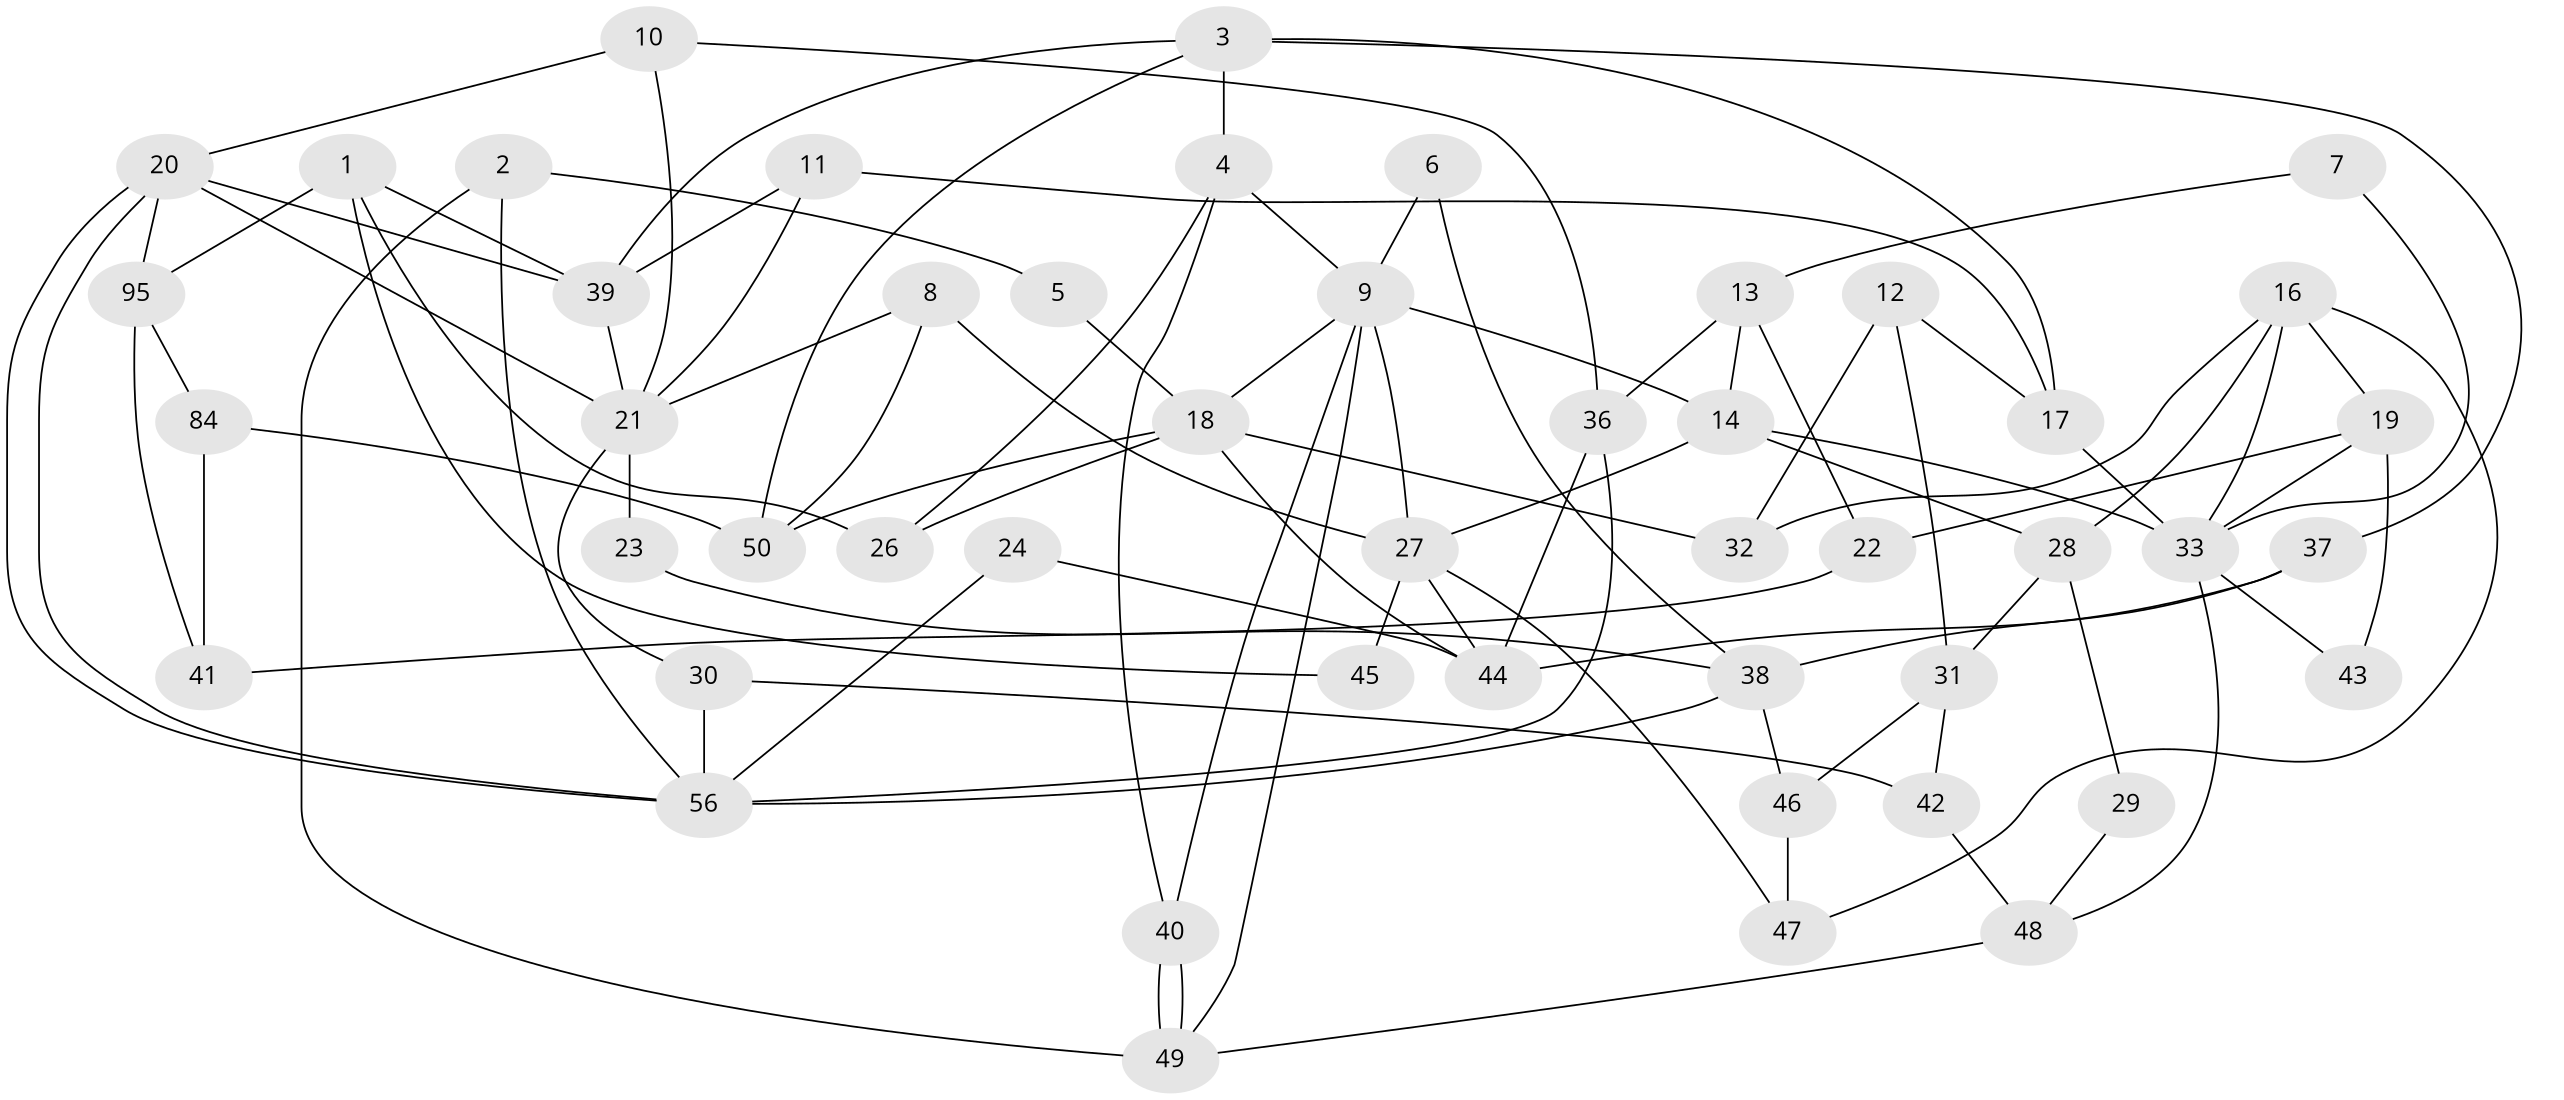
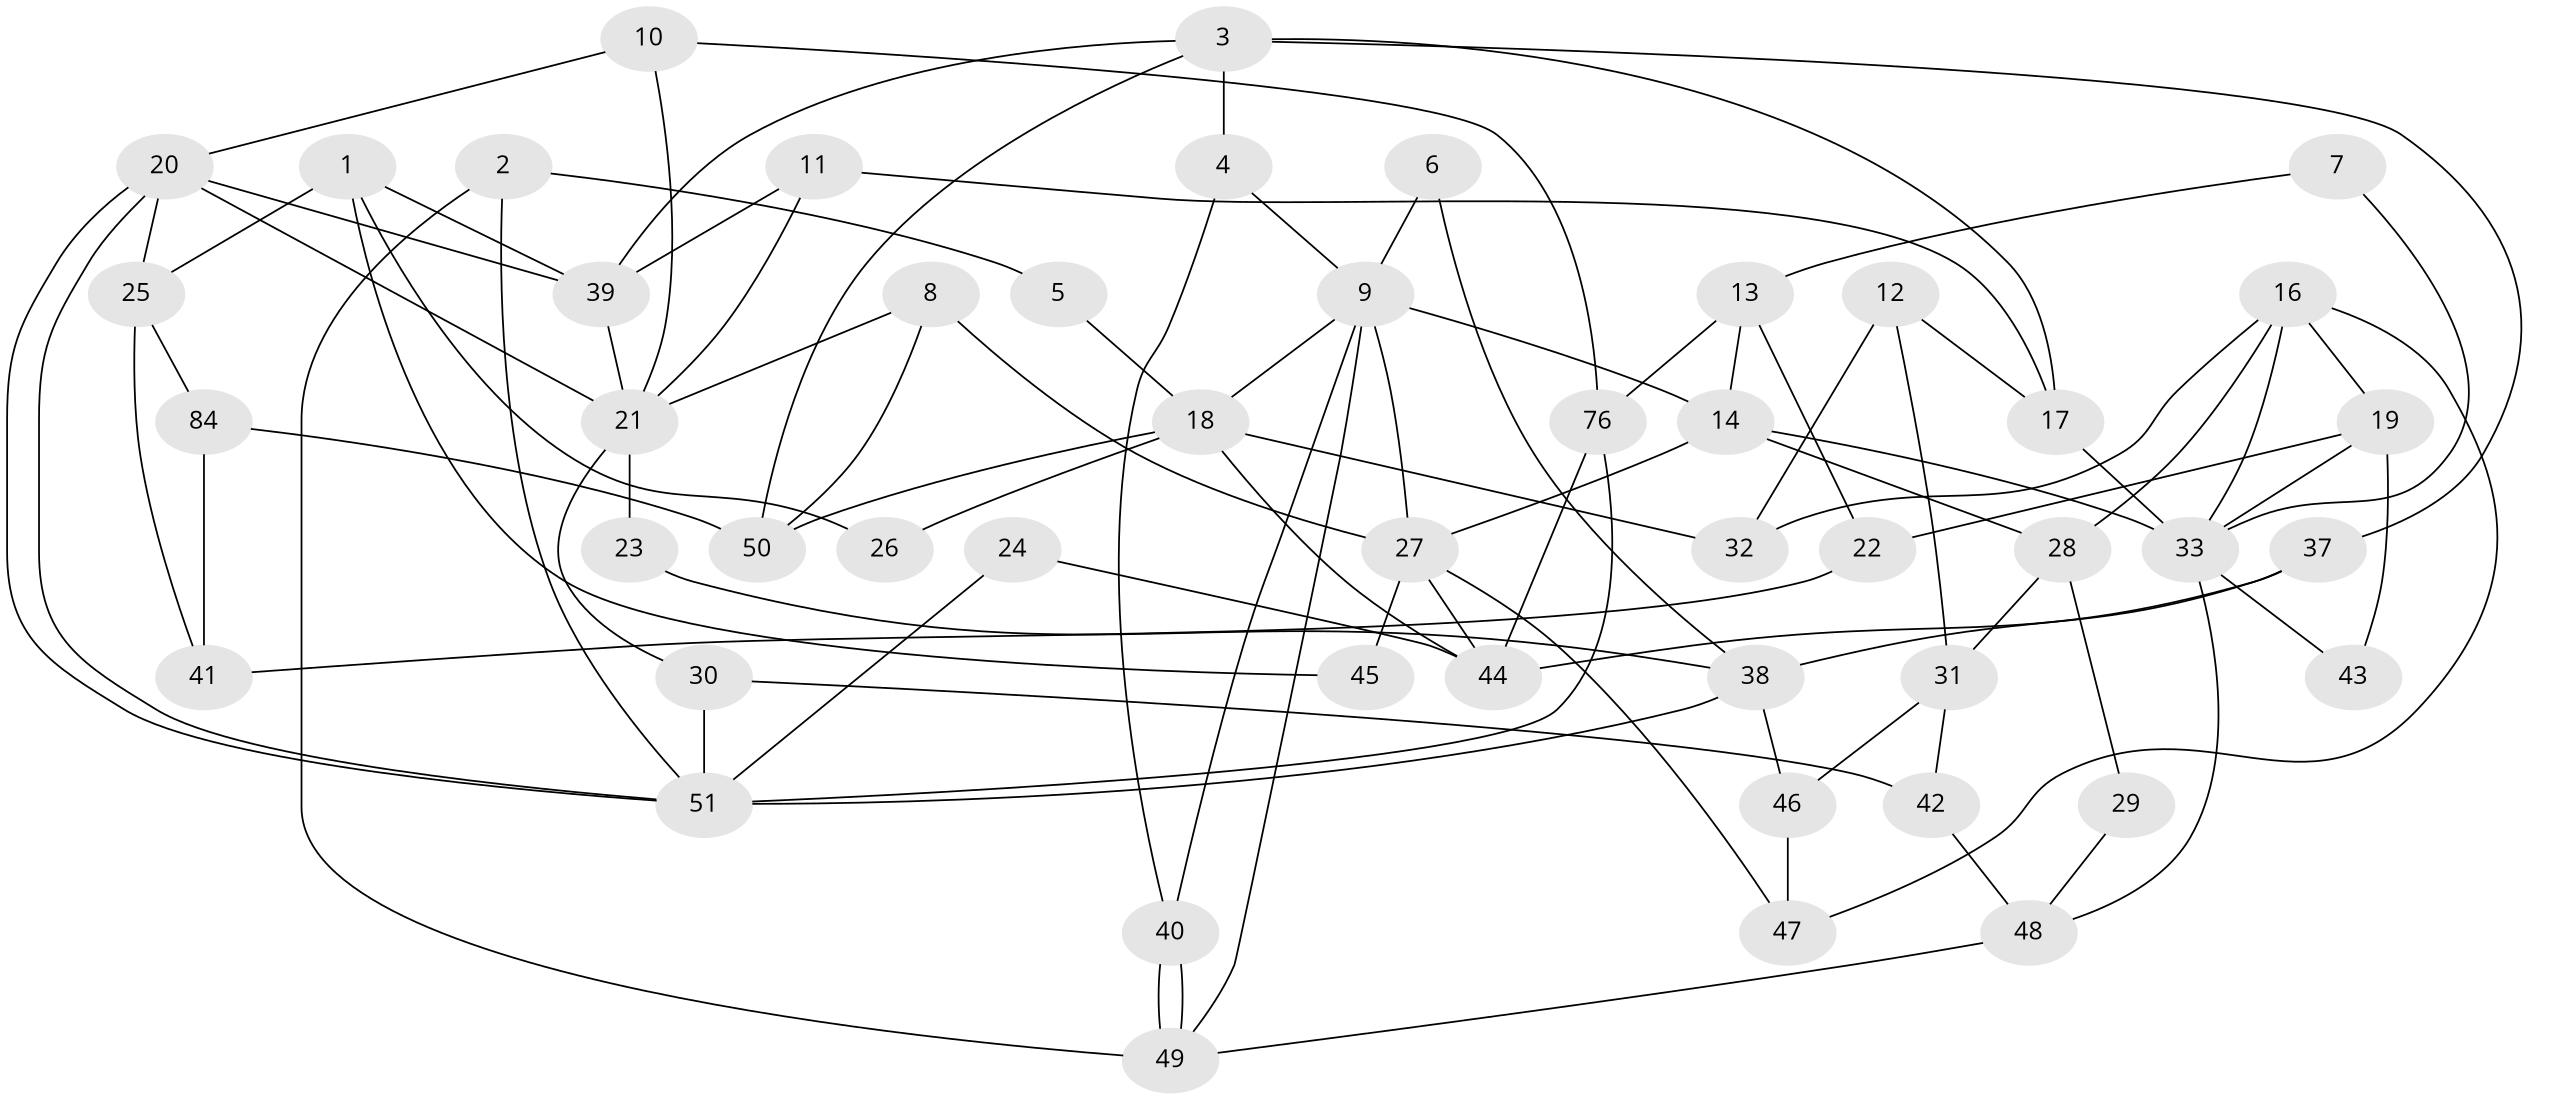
(137, 294) -> (137, 294)
(1078, 375) -> none
(1598, 422) -> (1598, 422)
(704, 805) -> (704, 805)
